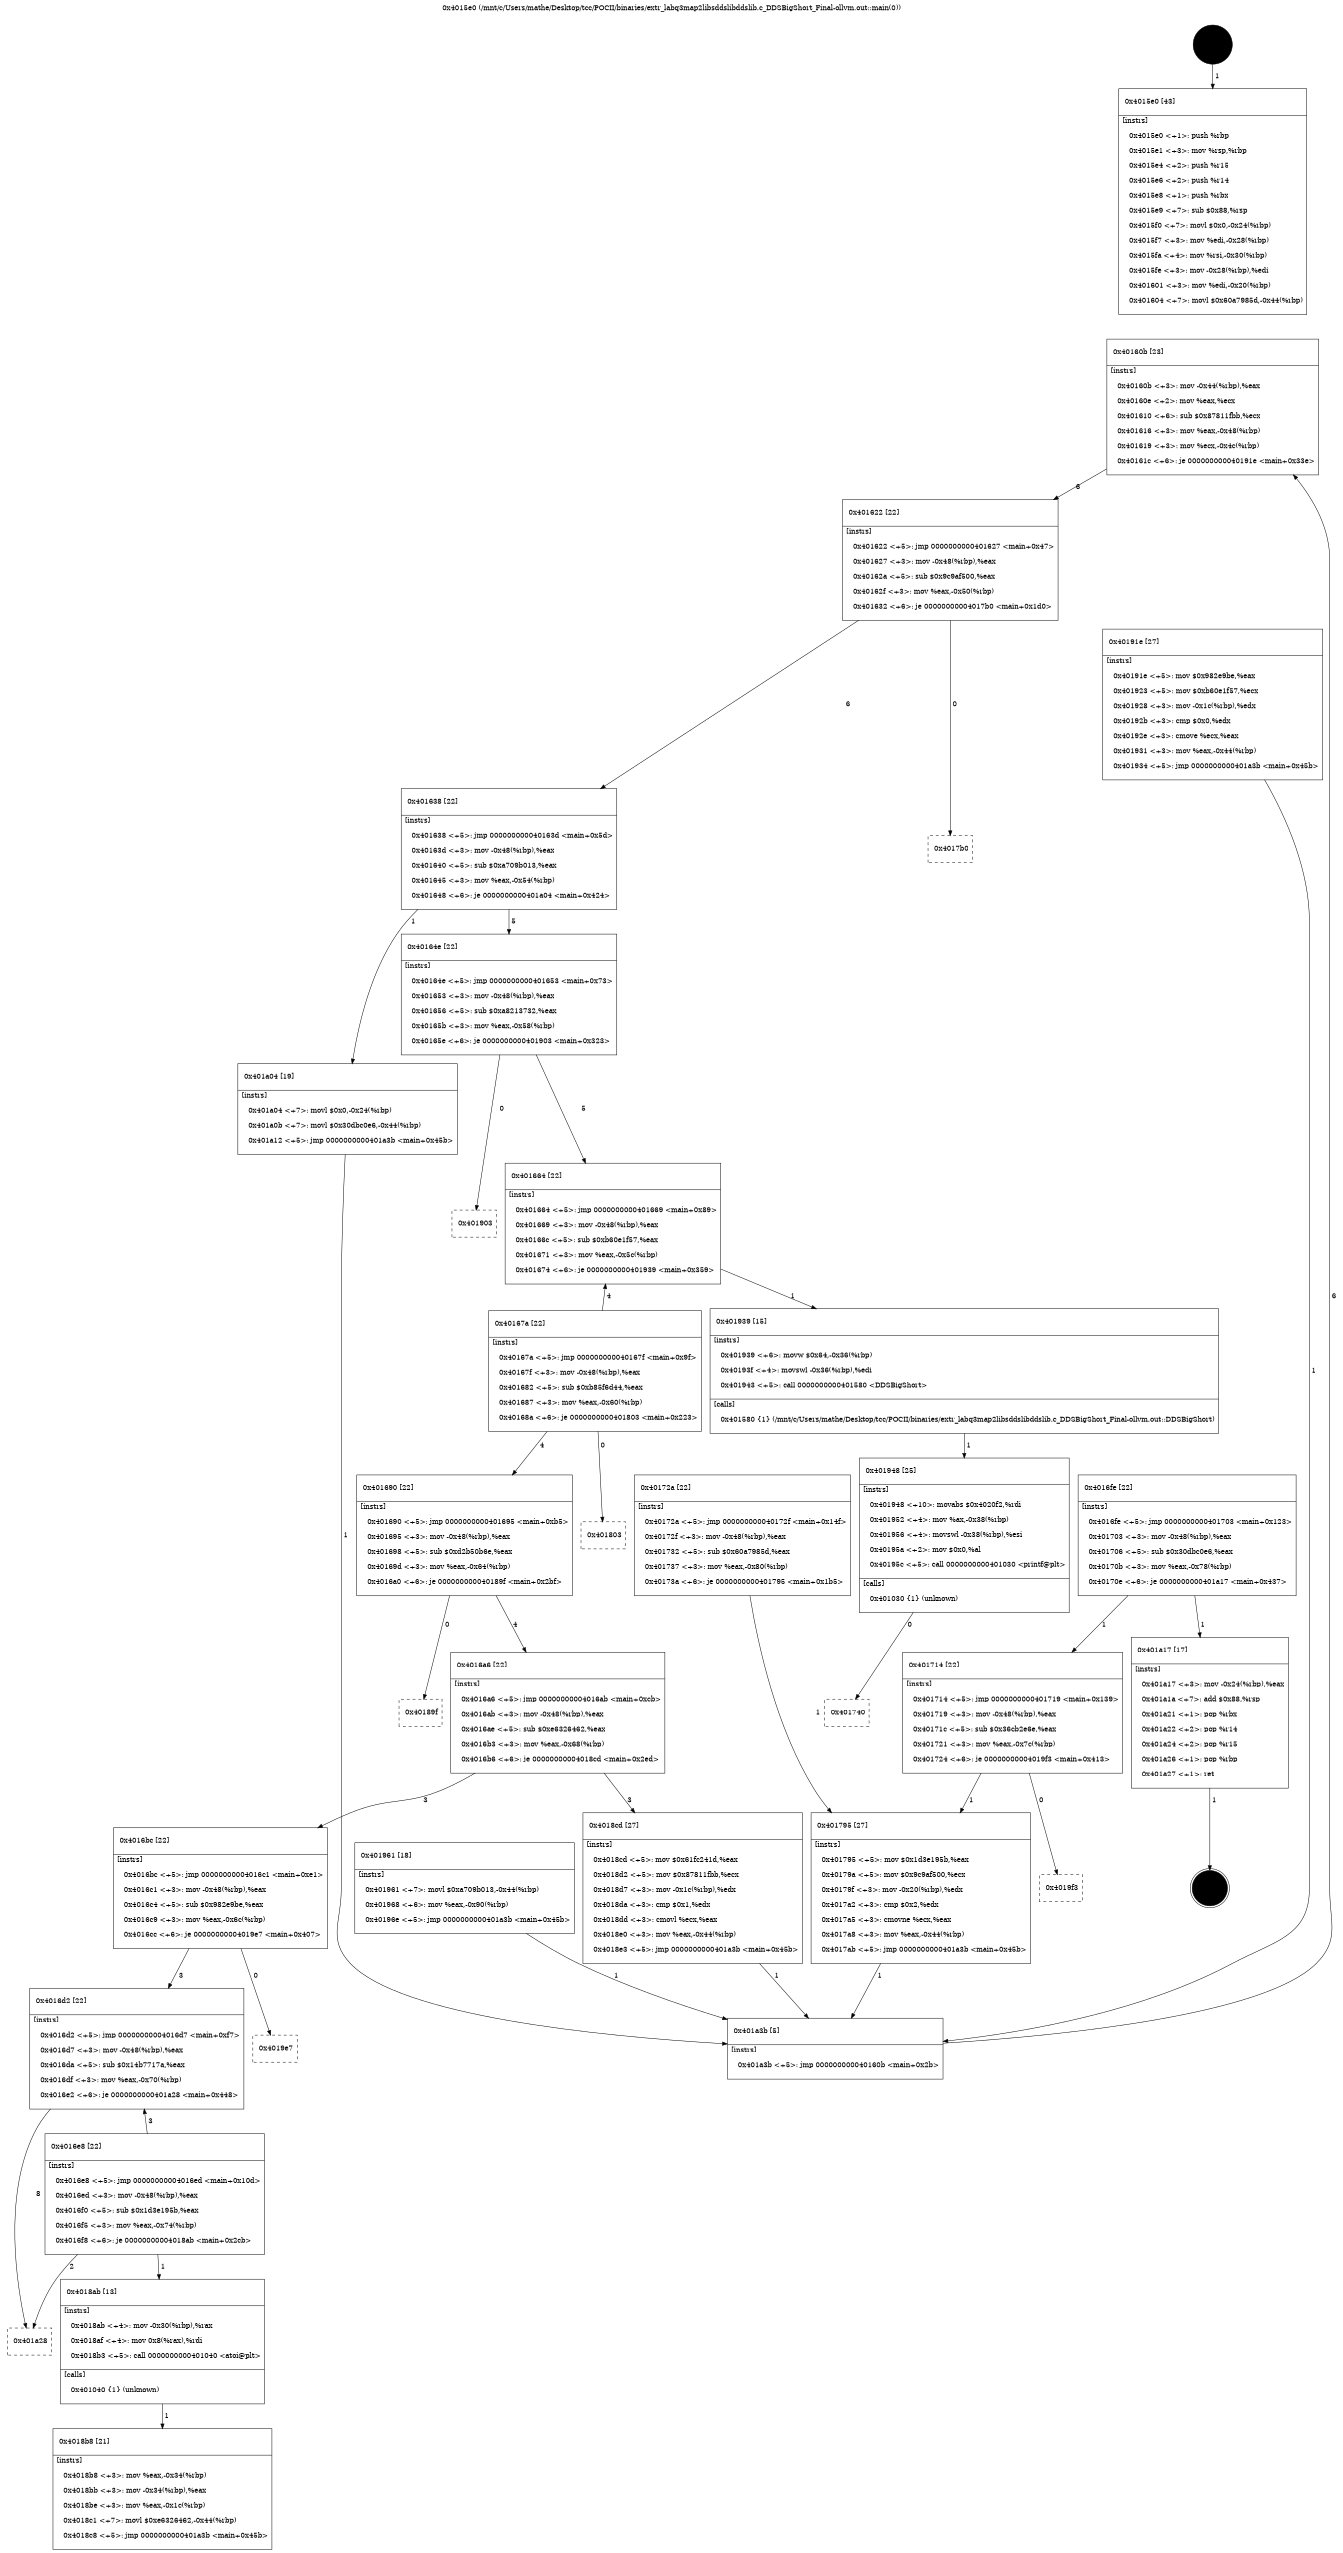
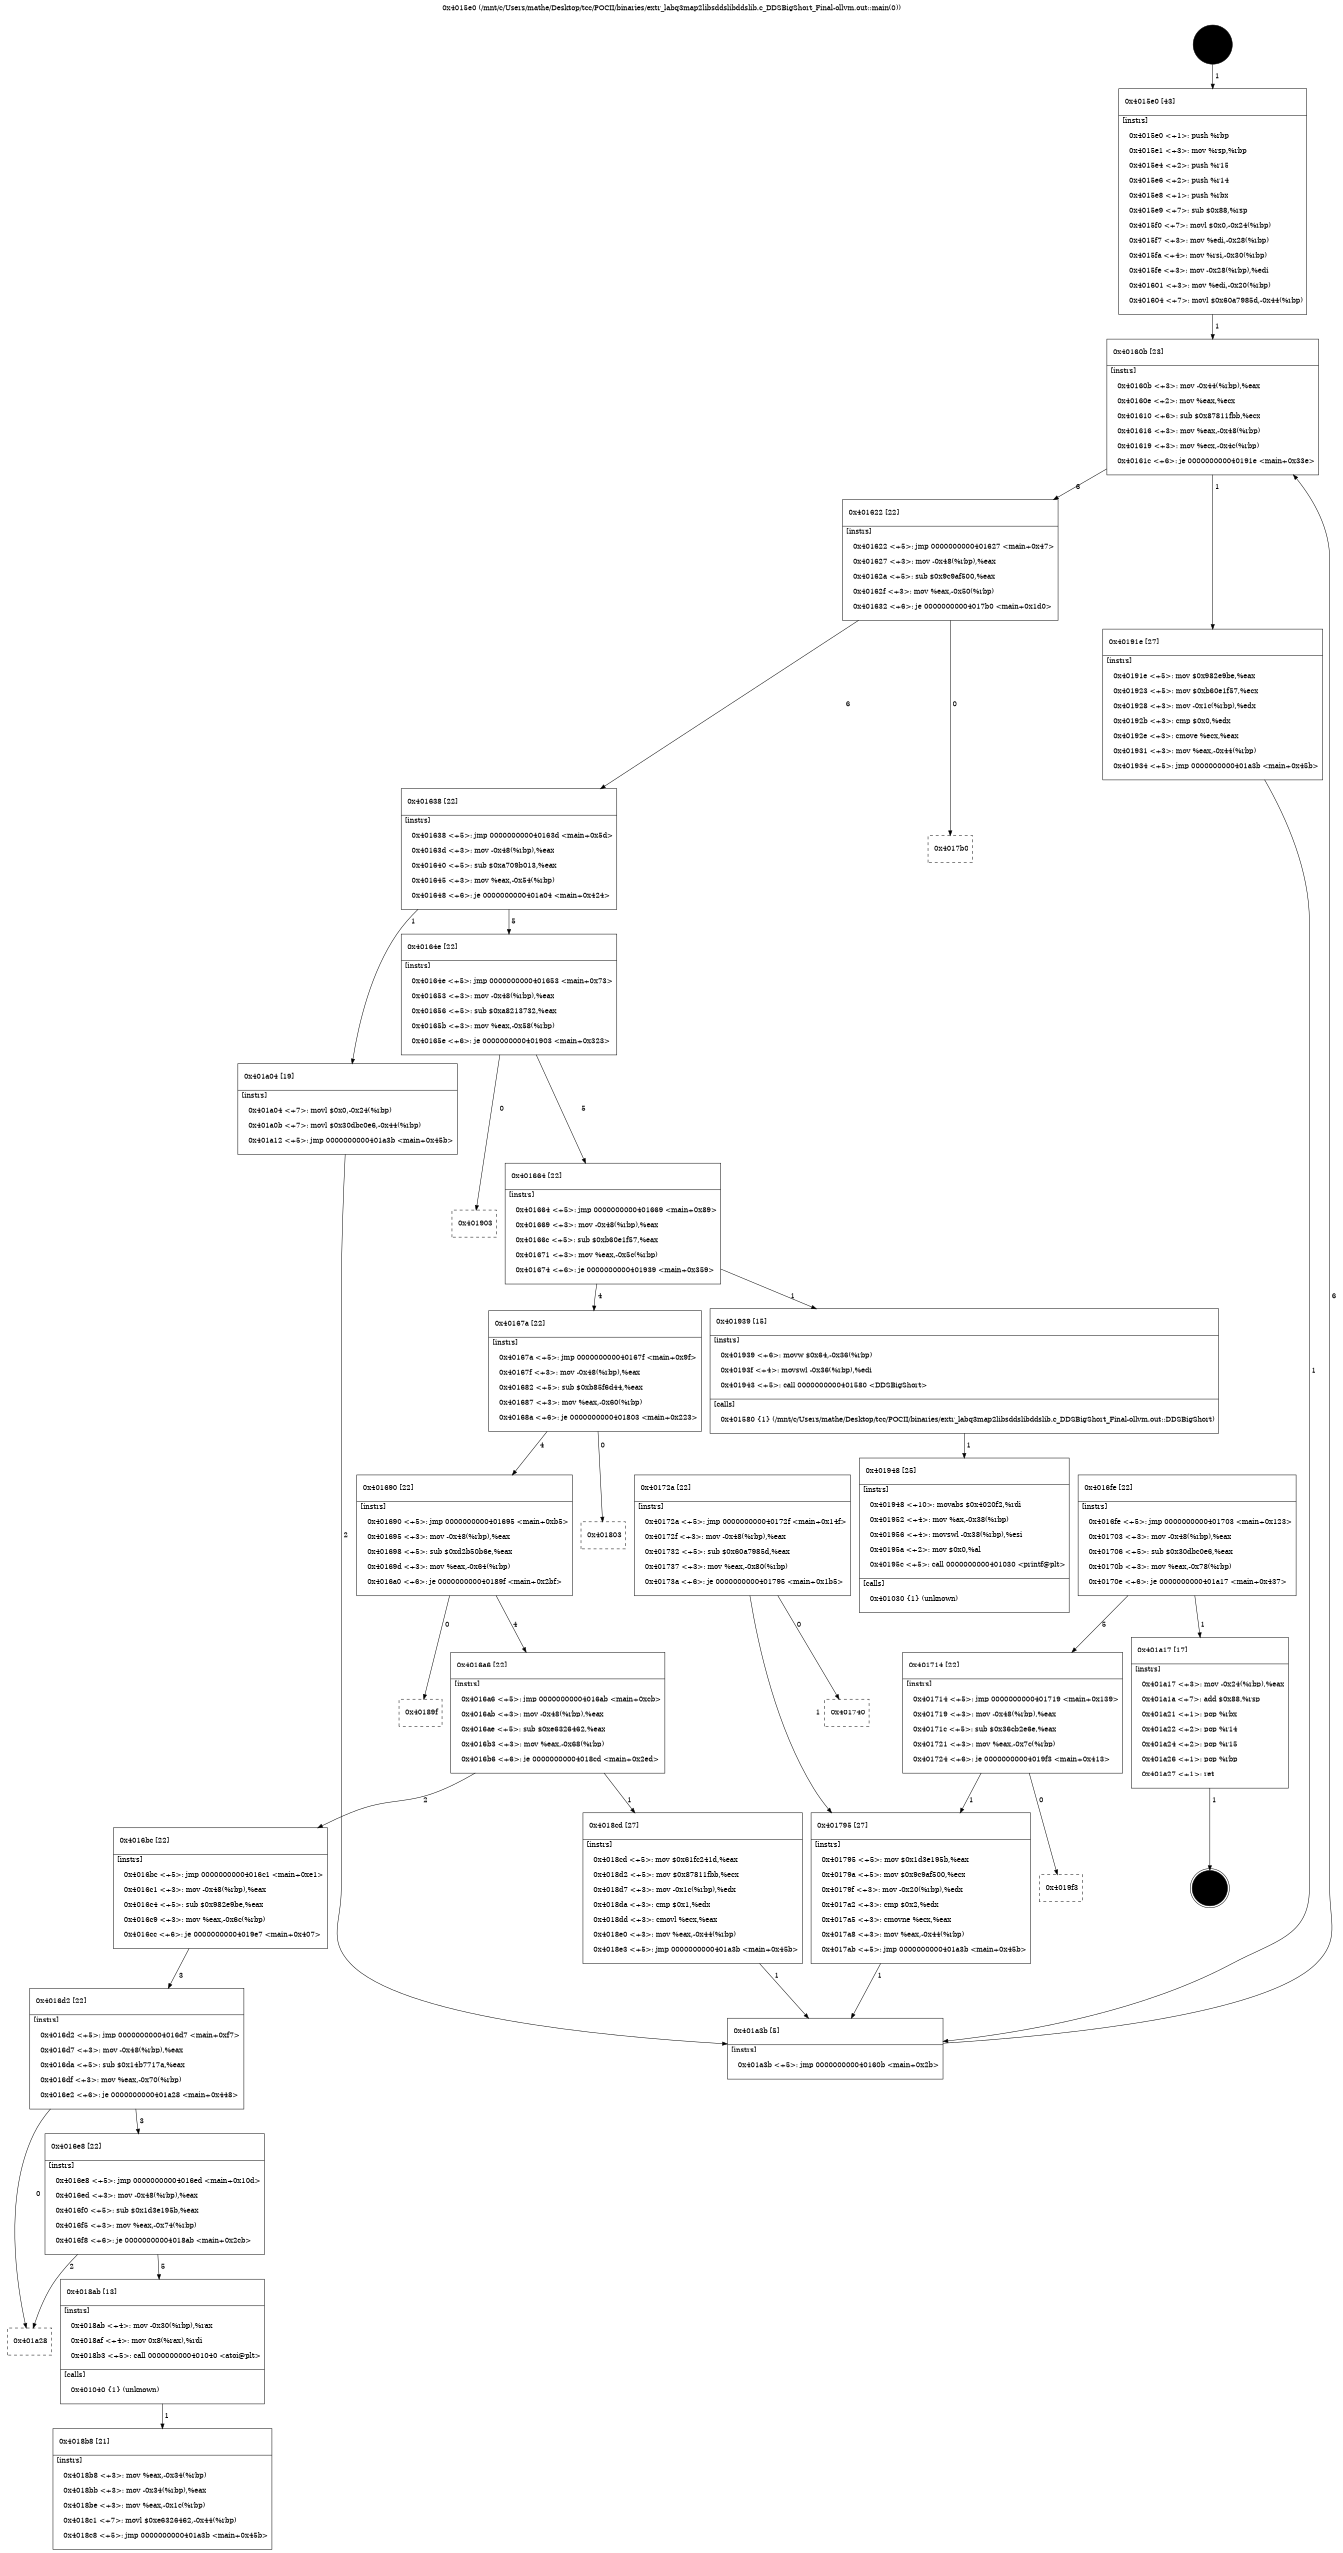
none -> (1213, 324)
none -> (1213, 550)
(604, 1300) -> (595, 1295)
(345, 1535) -> (345, 1535)
(1103, 1625) -> (1103, 1625)
(886, 1654) -> (807, 1645)
(424, 1800) -> (424, 1800)
(628, 1800) -> (628, 1800)
(465, 1888) -> none
(275, 2049) -> none
(146, 2124) -> (137, 2119)
(37, 2194) -> (37, 2194)
(162, 2267) -> (162, 2267)
